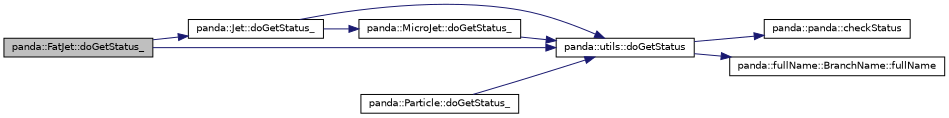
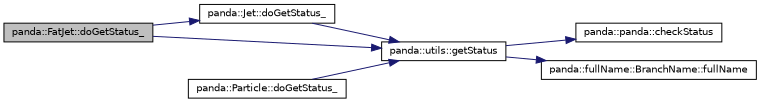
(440, 29) -> none
(625, 48) -> (444, 51)
